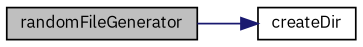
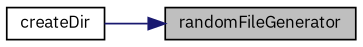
(219, 24) -> (126, 24)
